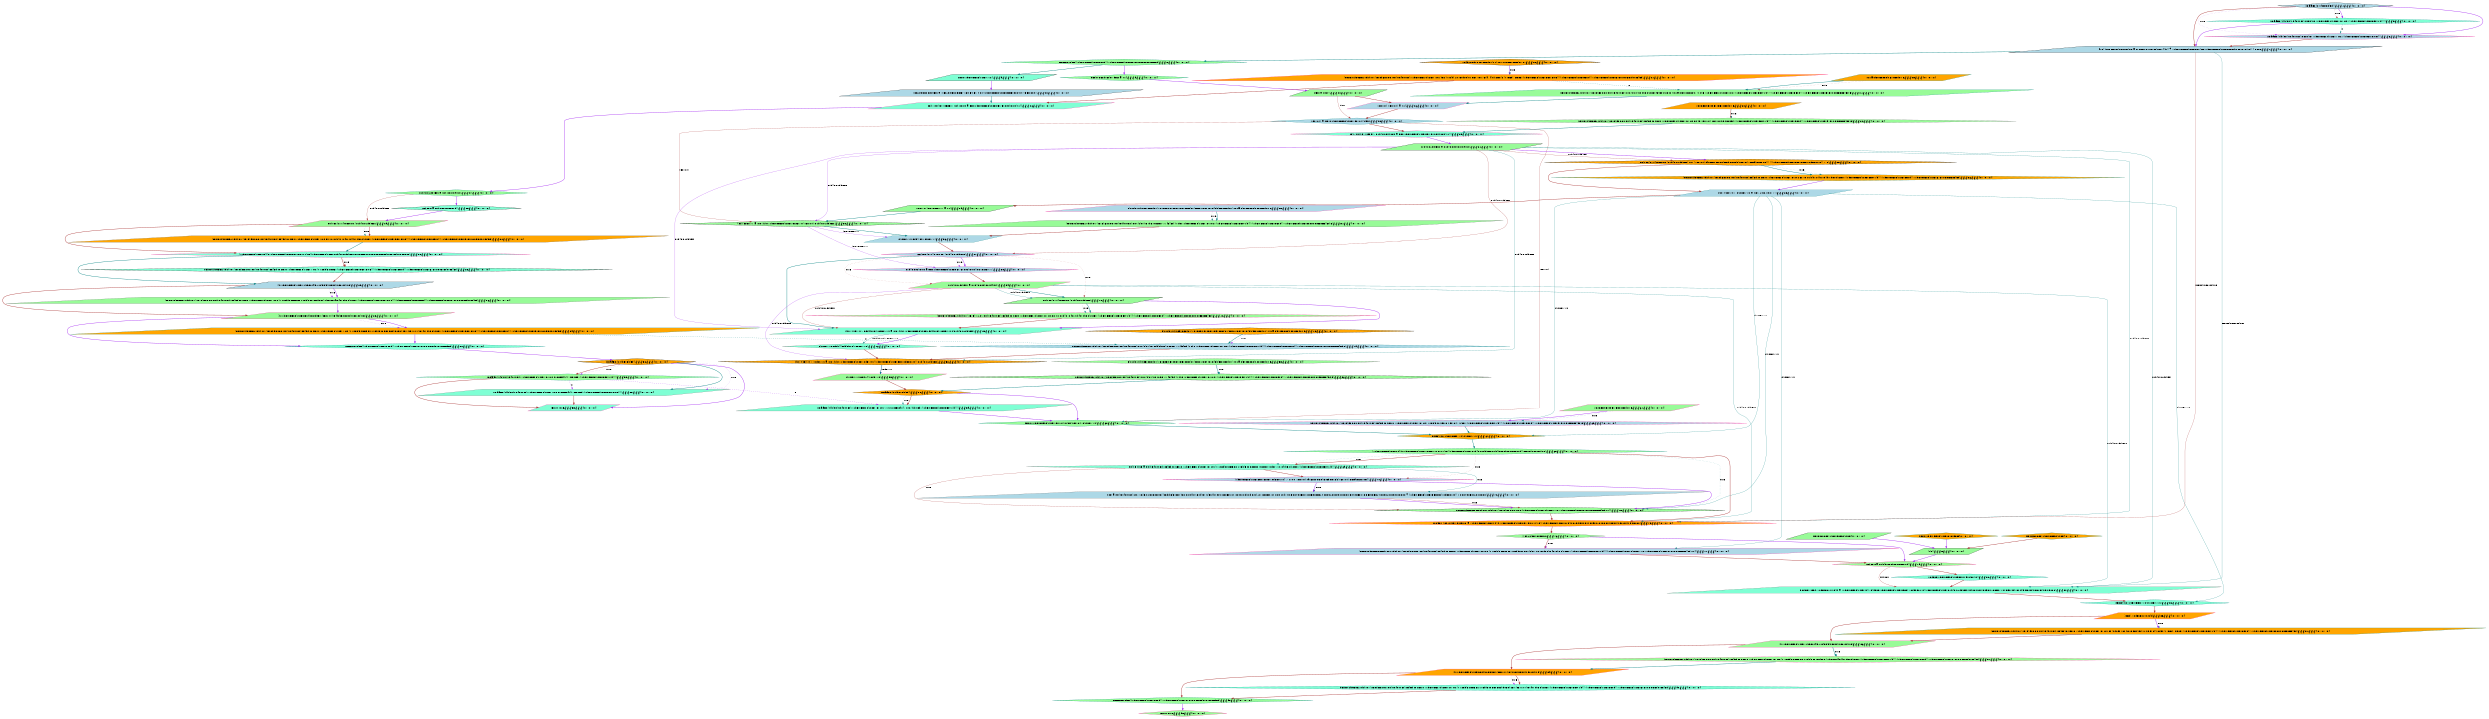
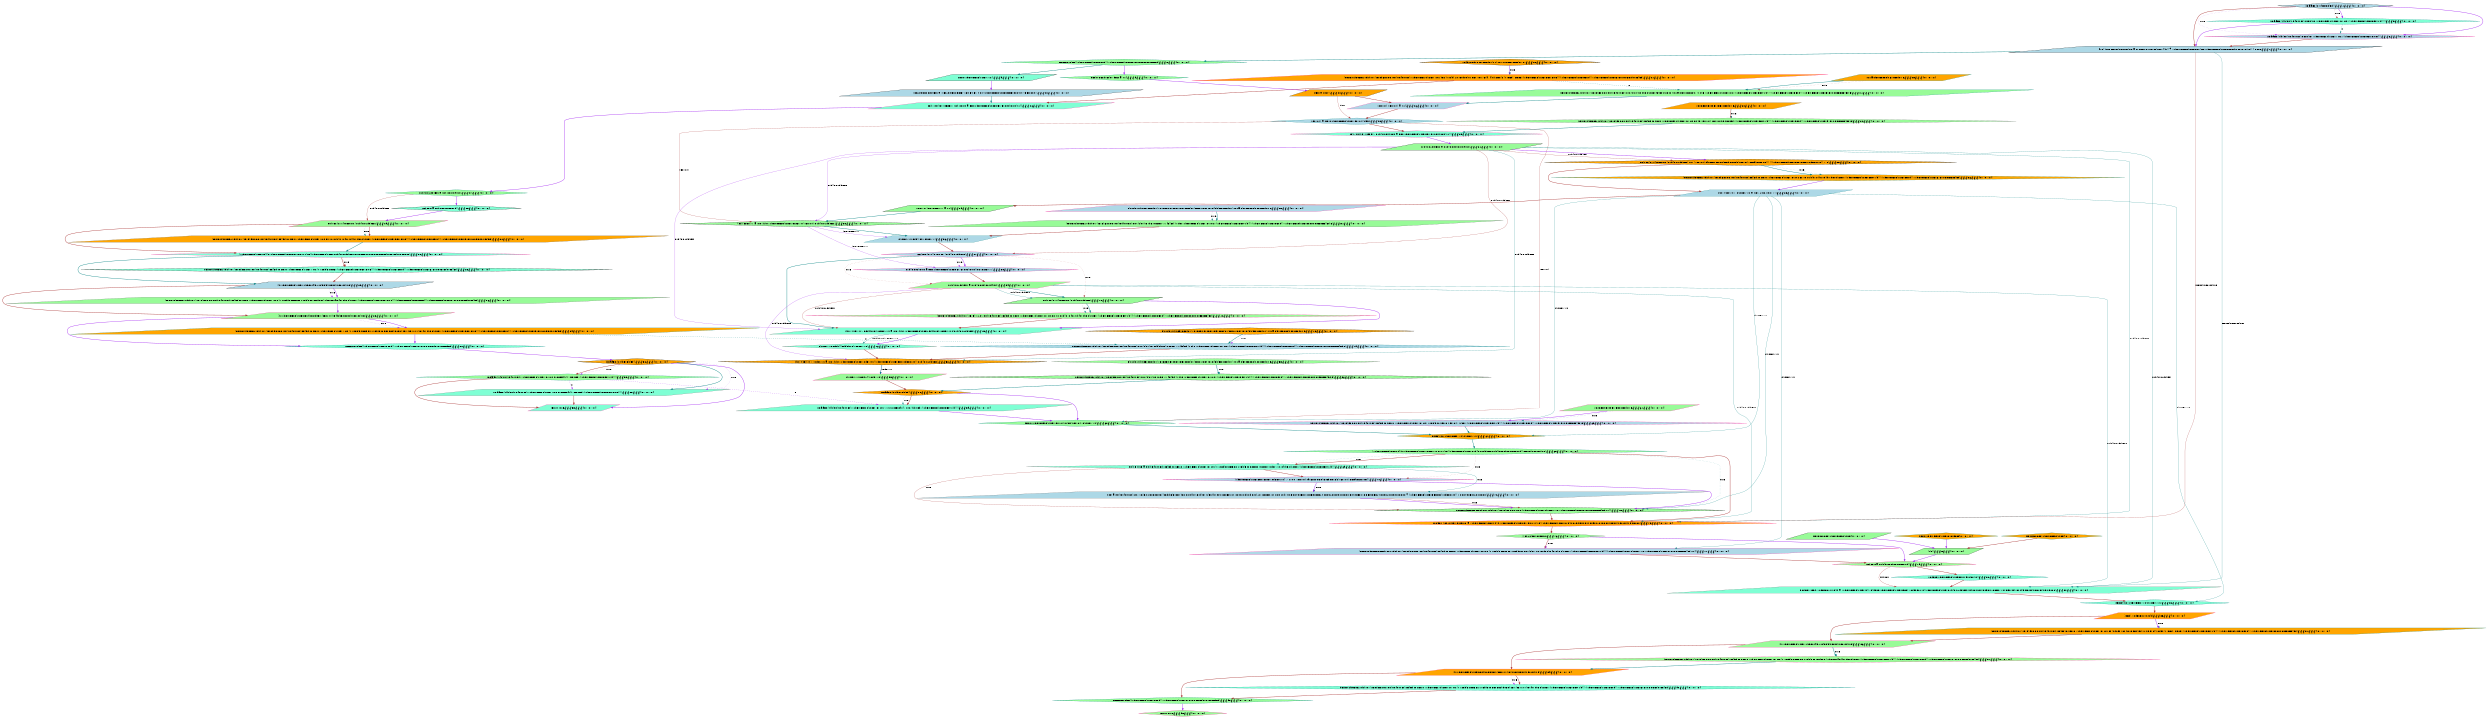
(1338, 93) -> (1338, 93)
